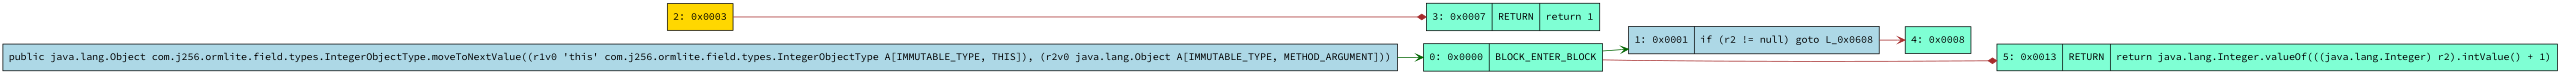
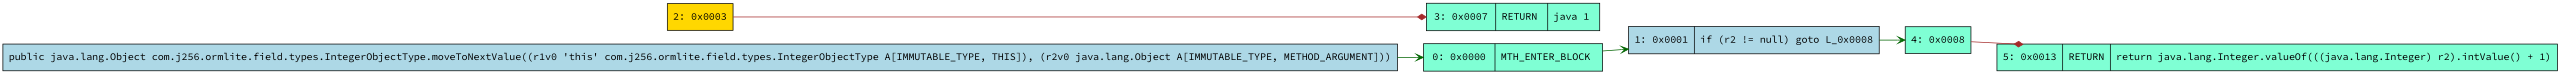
(1570, 17) -> (1572, 17)
(1787, 40) -> (1787, 40)
(1889, 40) -> (1889, 40)
(1546, 57) -> (1546, 57)
(1795, 61) -> (1993, 43)
